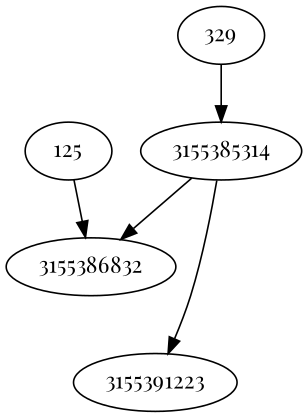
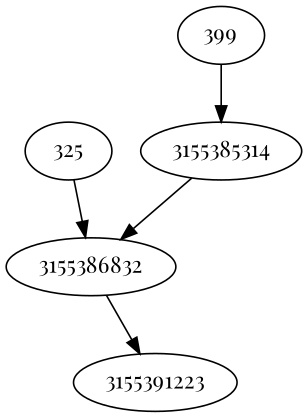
(221, 35) -> (221, 35)
(69, 151) -> (69, 151)
(200, 261) -> (119, 318)
